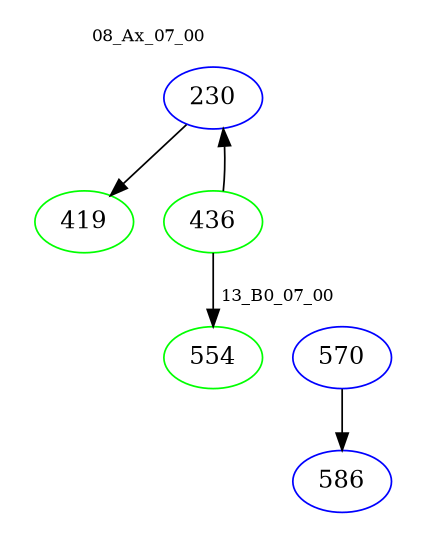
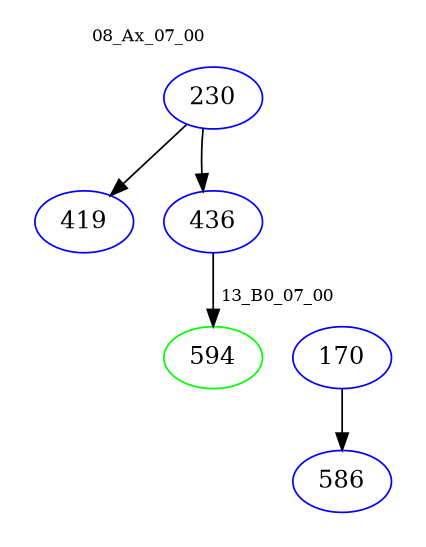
(225, 169) -> (202, 151)
(84, 222) -> (84, 222)
(213, 222) -> (213, 222)
(213, 358) -> (213, 358)
(342, 358) -> (342, 358)
